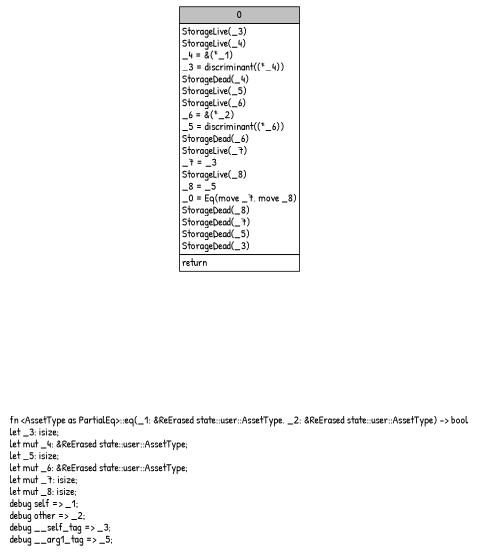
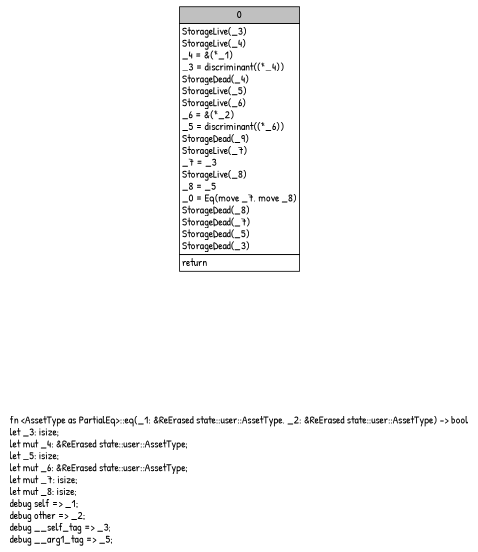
(216, 139) -> (216, 139)
